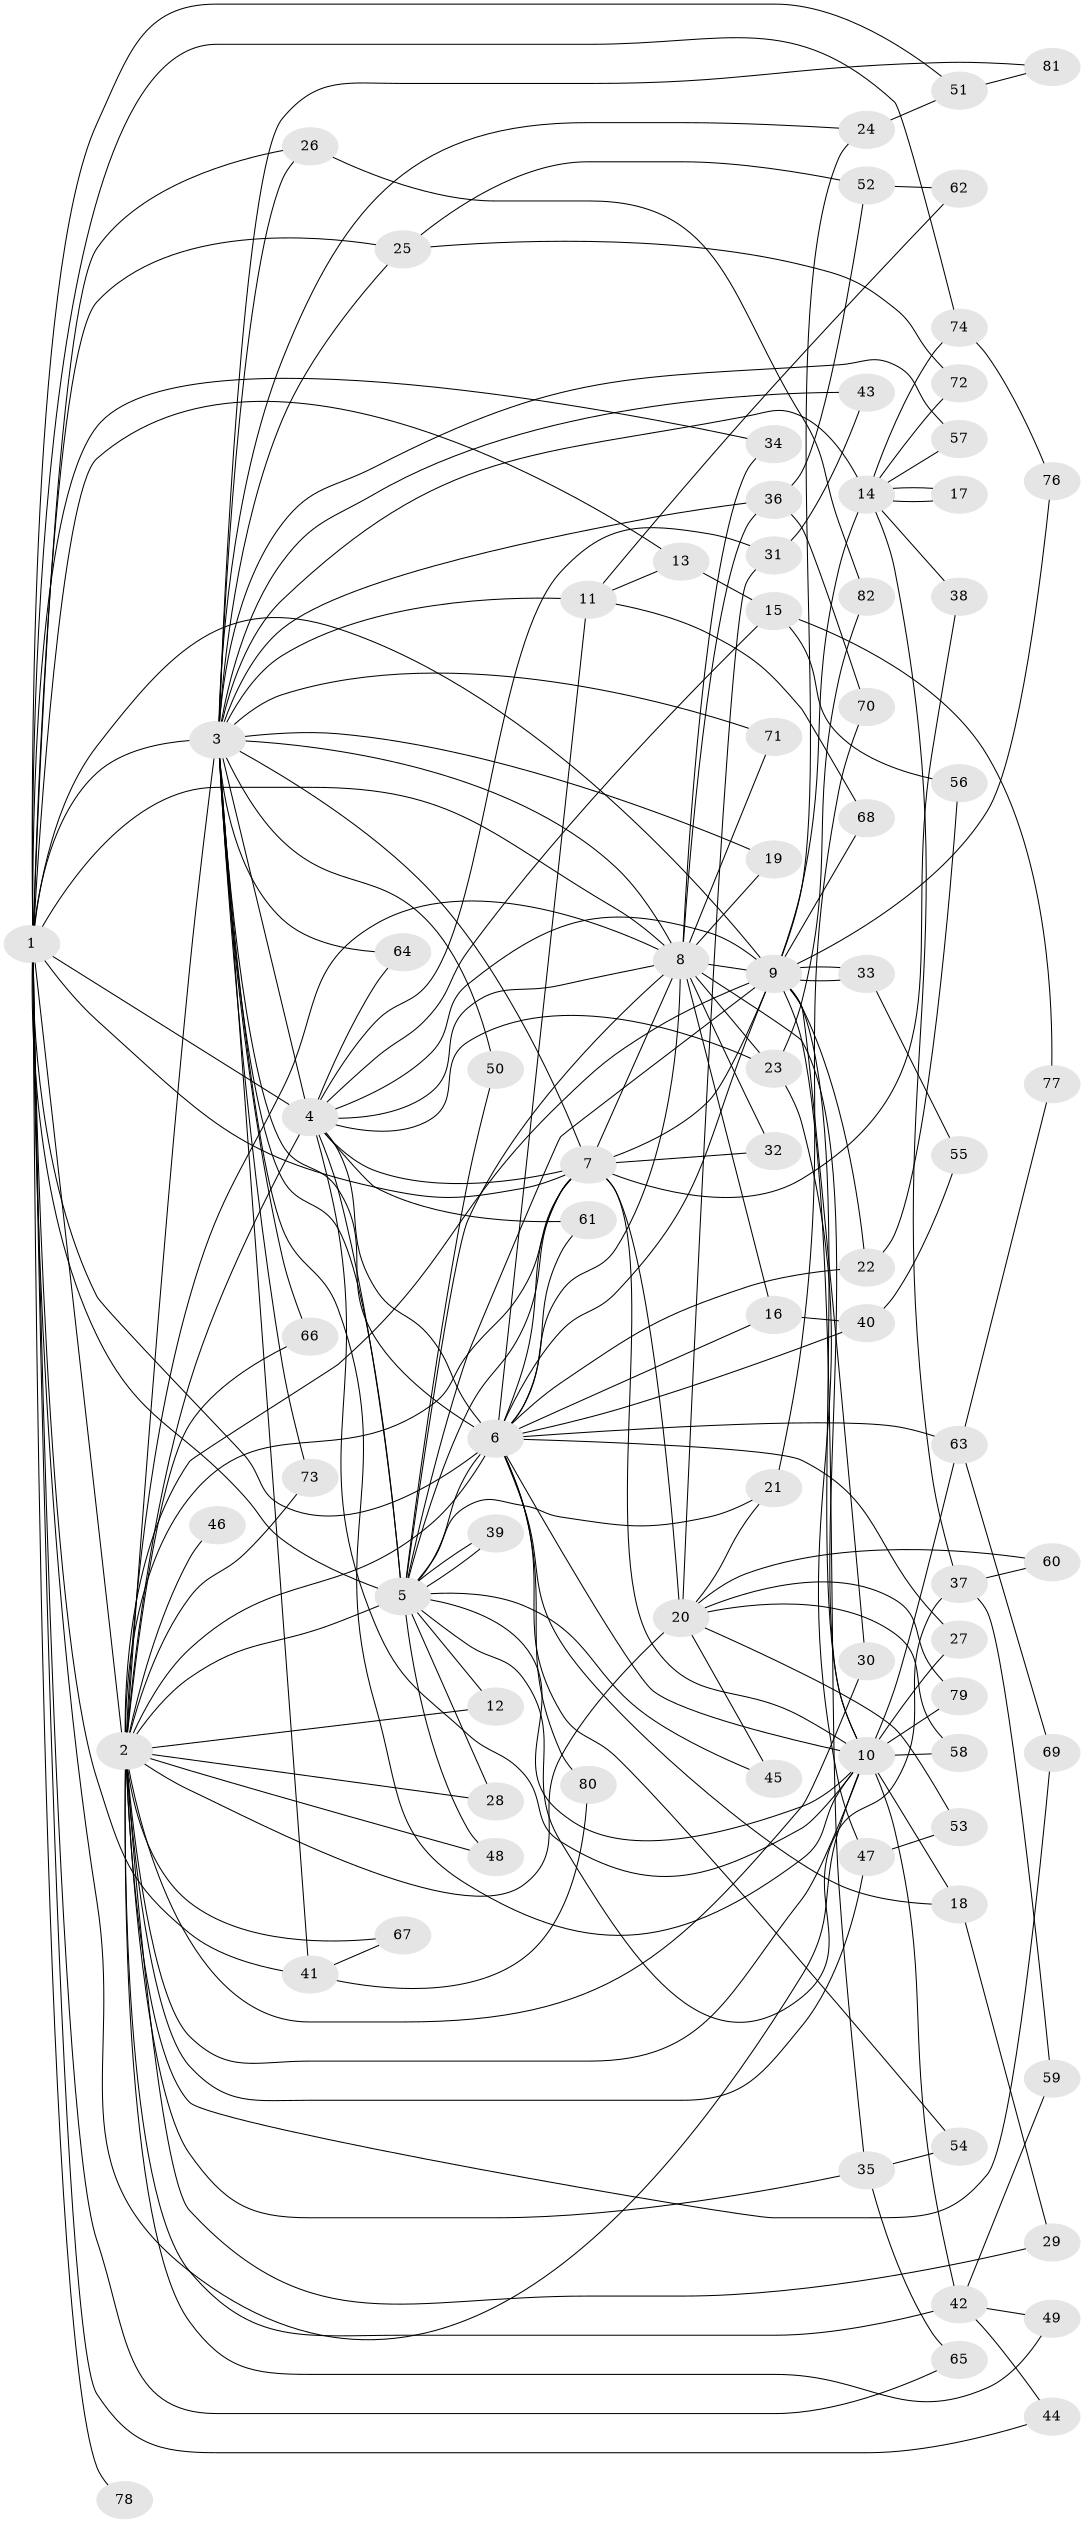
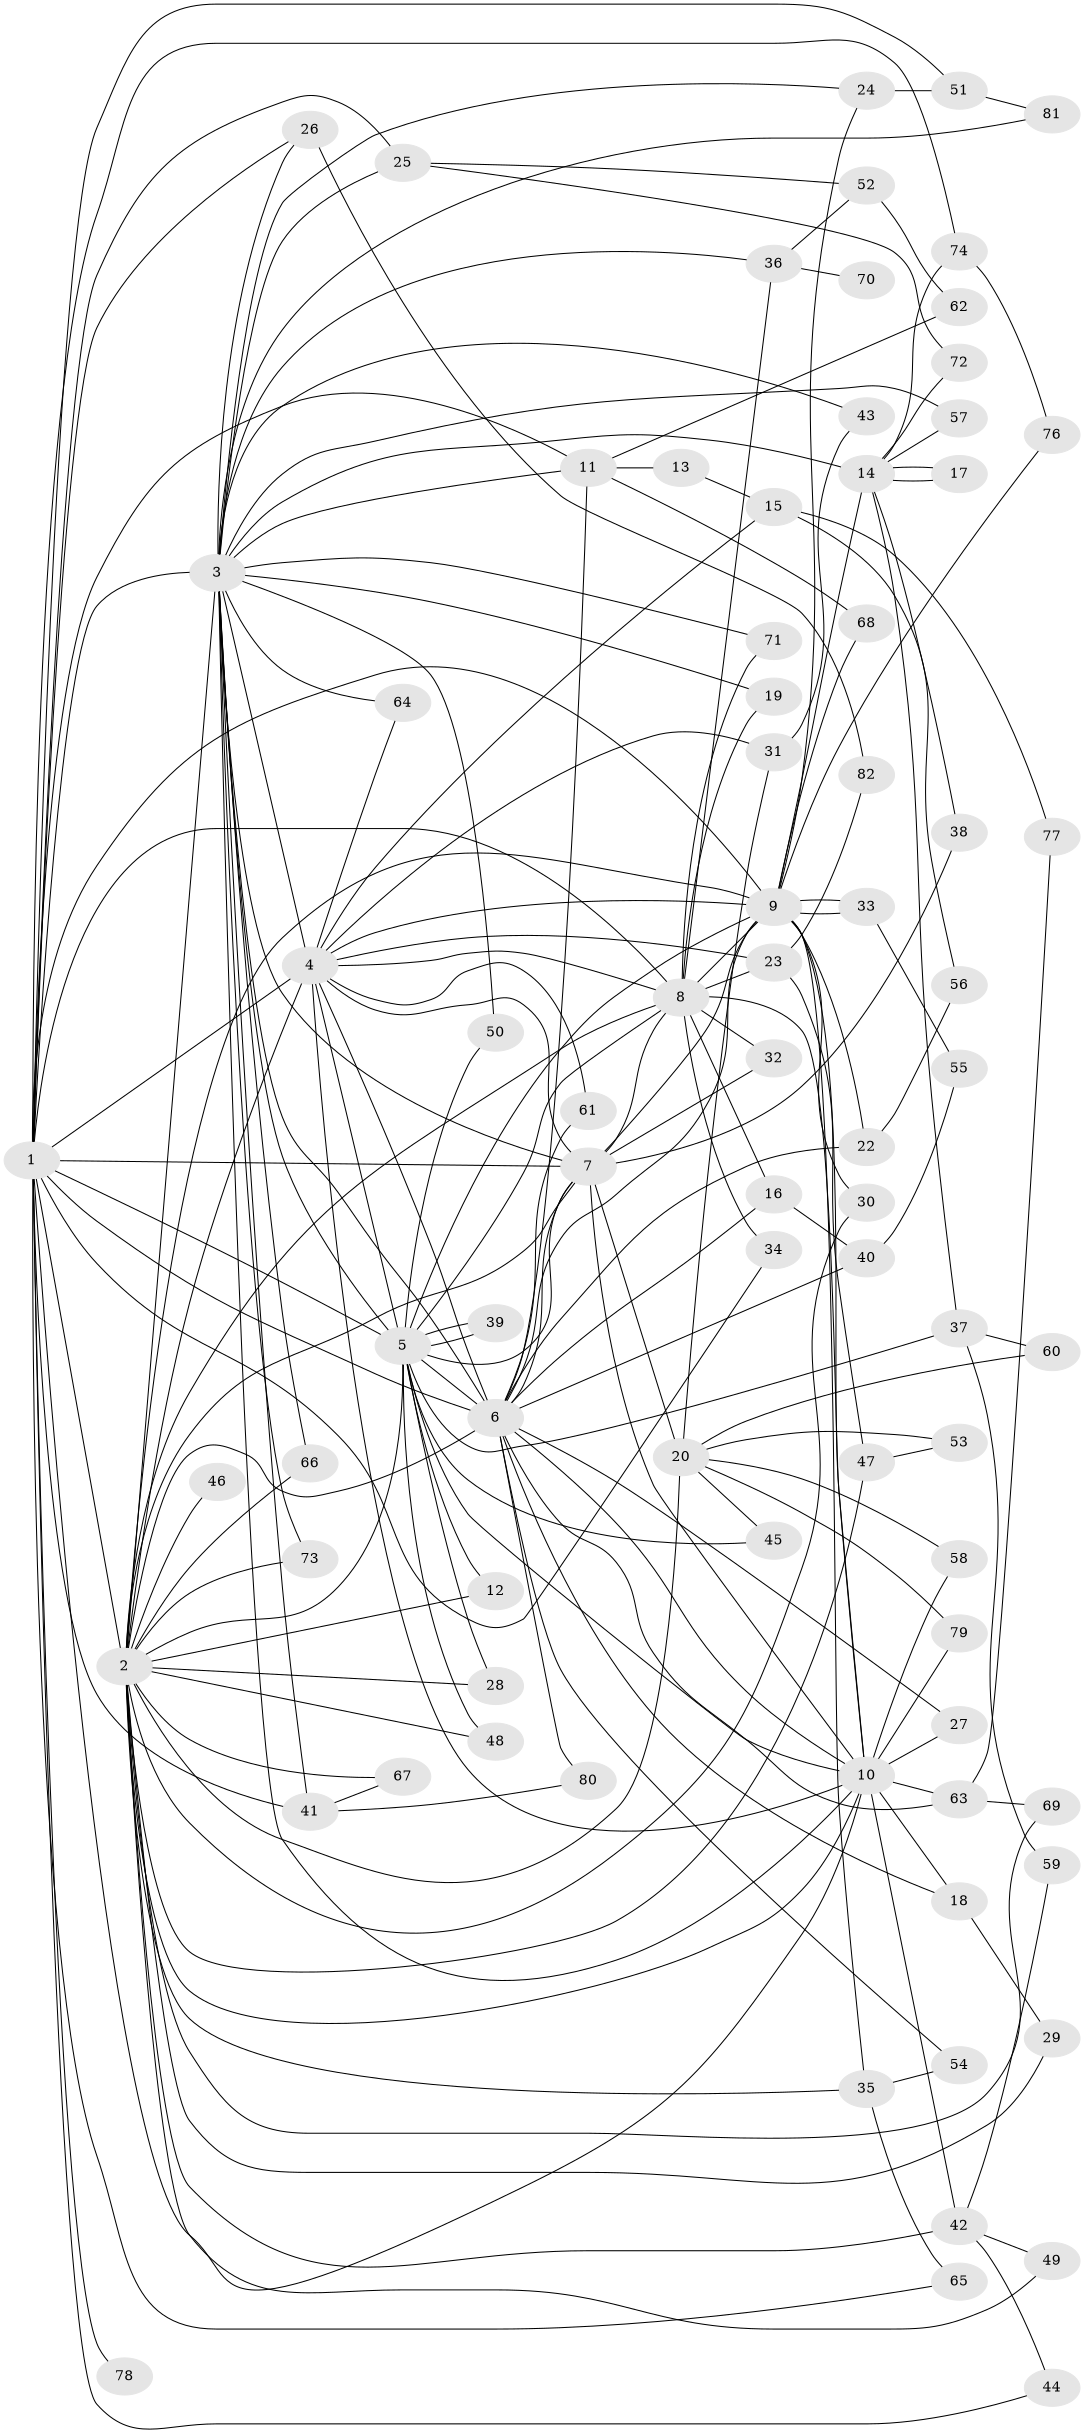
(155, 424) -> (95, 583)
(474, 786) -> none
(637, 1208) -> none
(774, 1488) -> none
